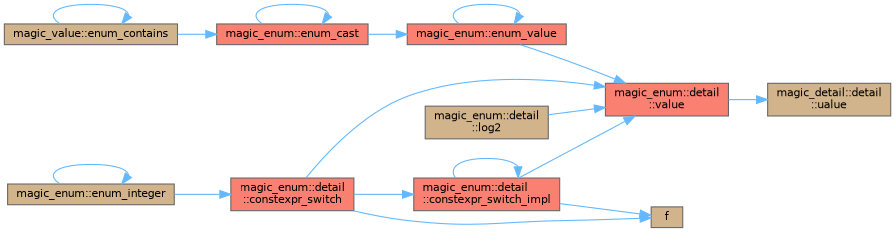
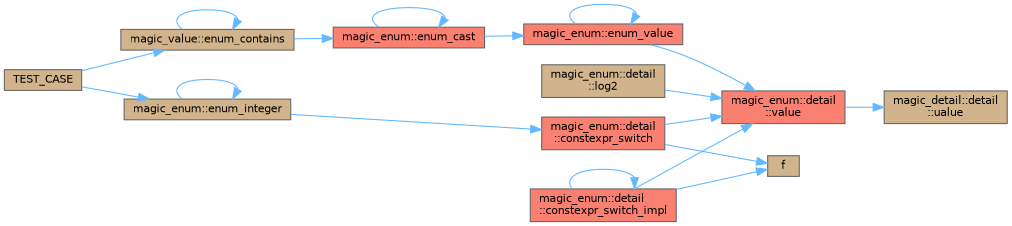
none -> (43, 80)
(378, 194) -> none
